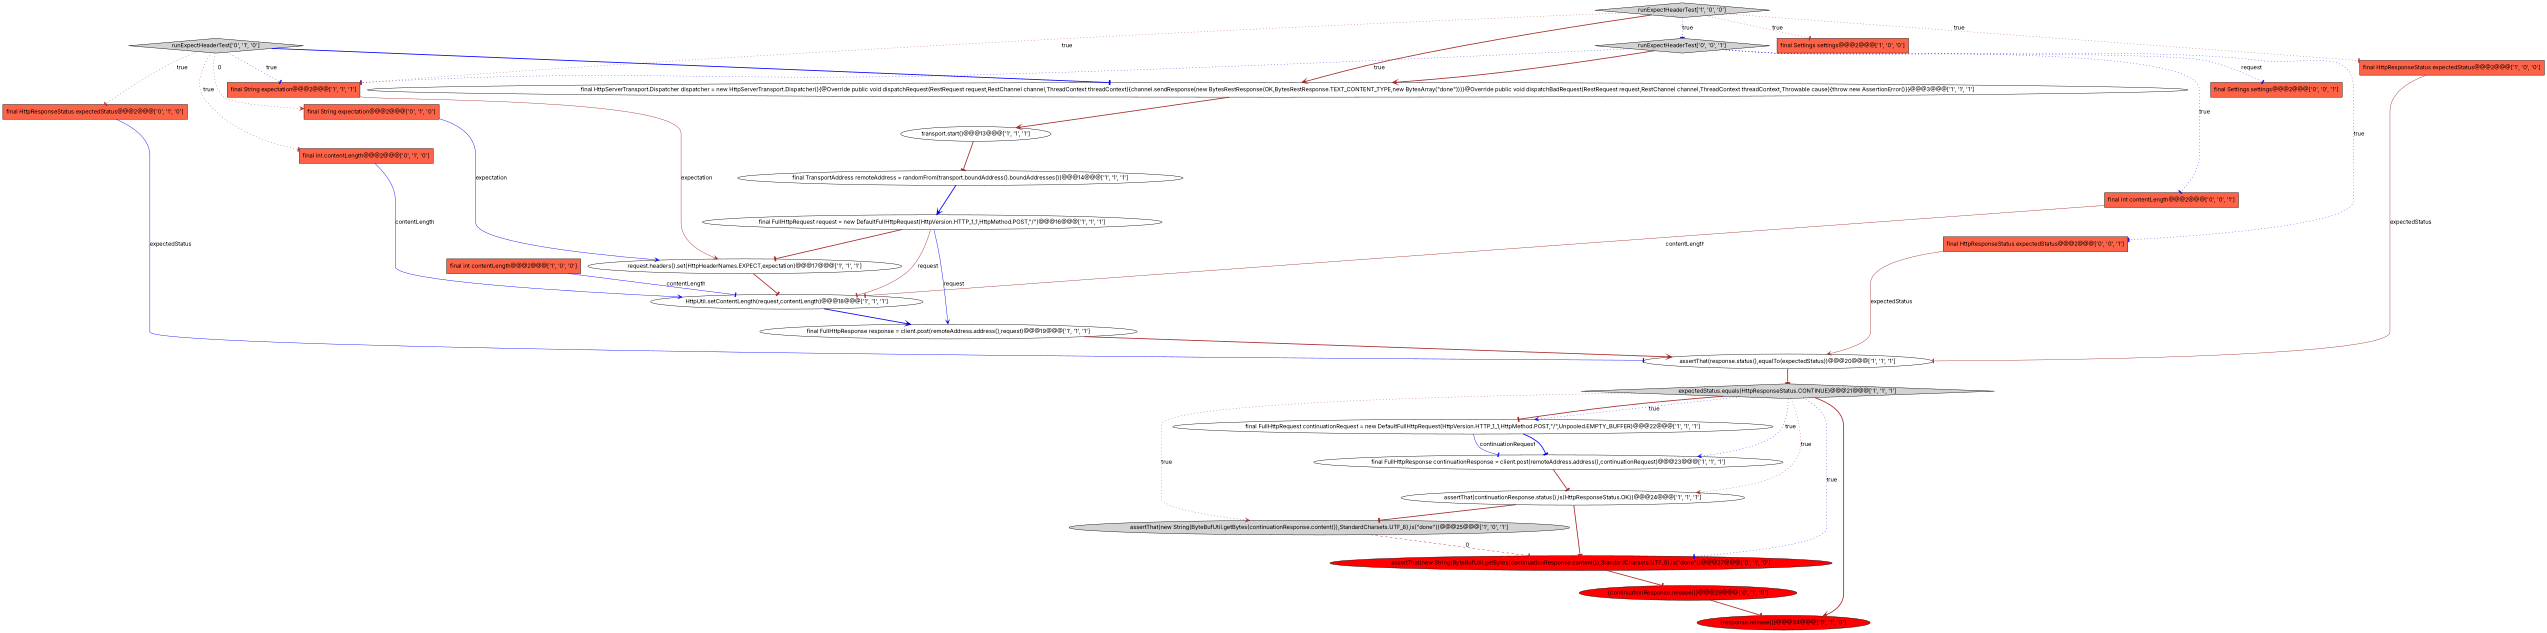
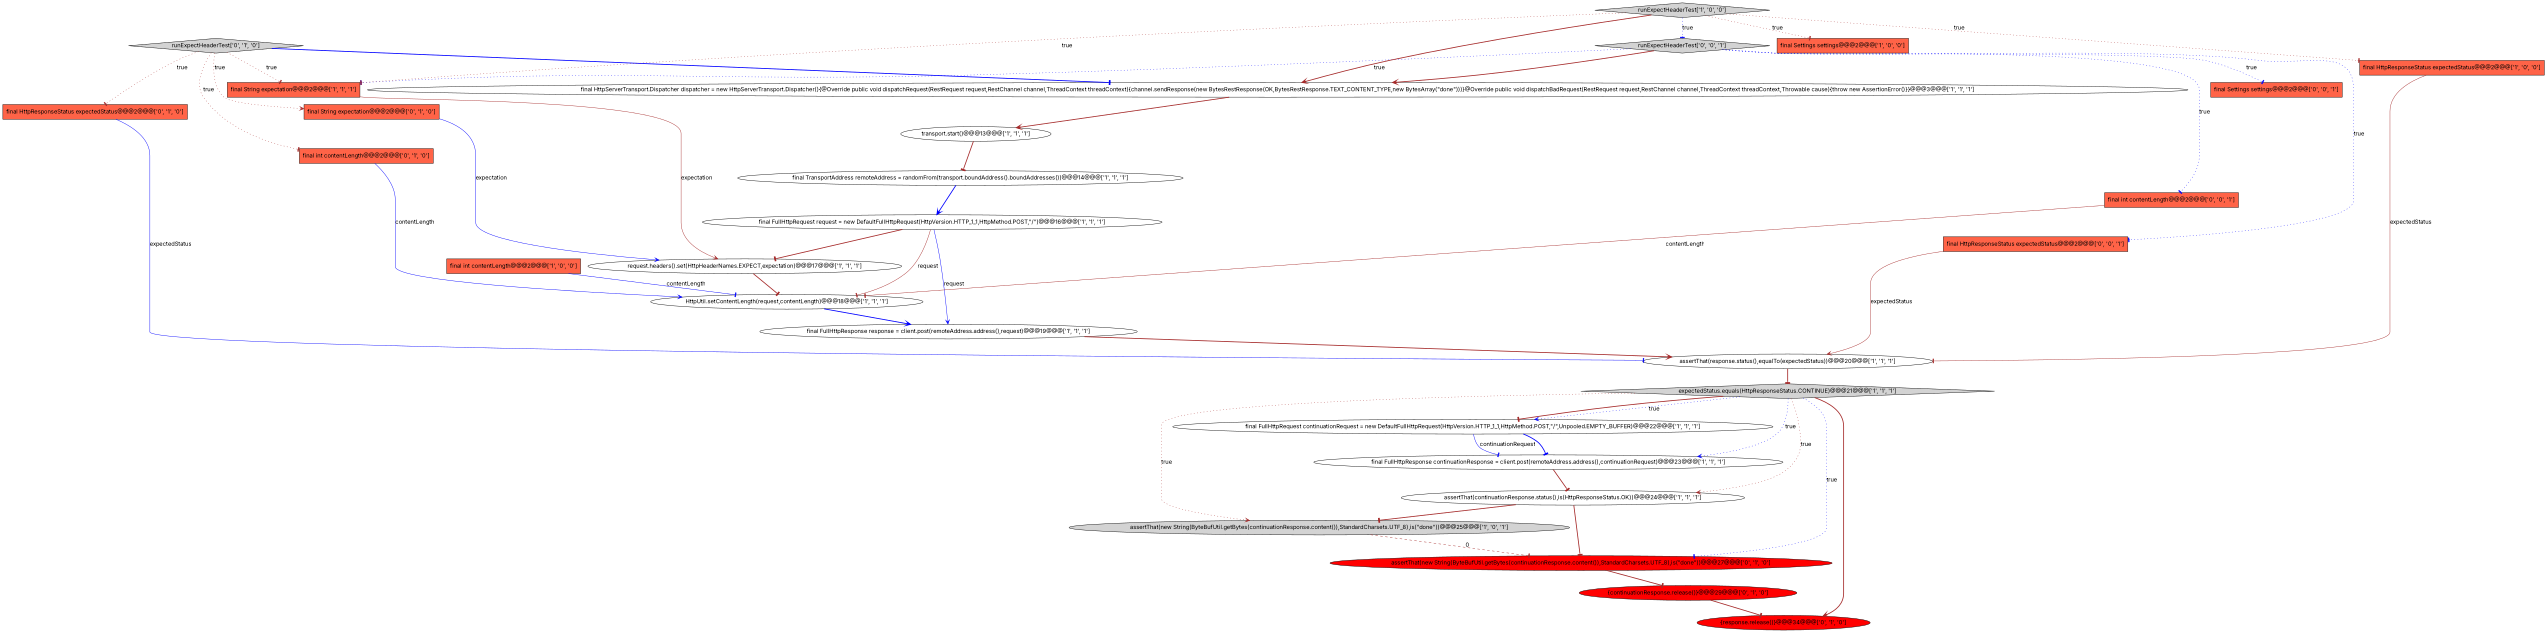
(253, 67) -> (253, 67)
(220, 68) -> (220, 68)
(2252, 68) -> (2252, 68)
